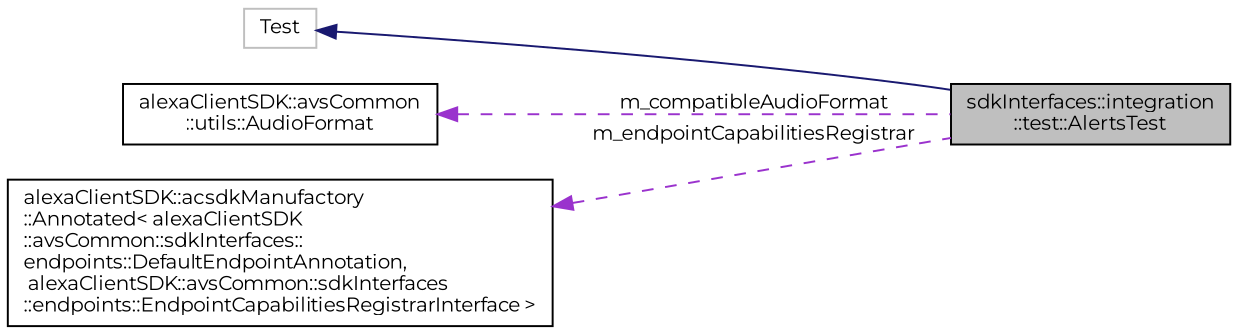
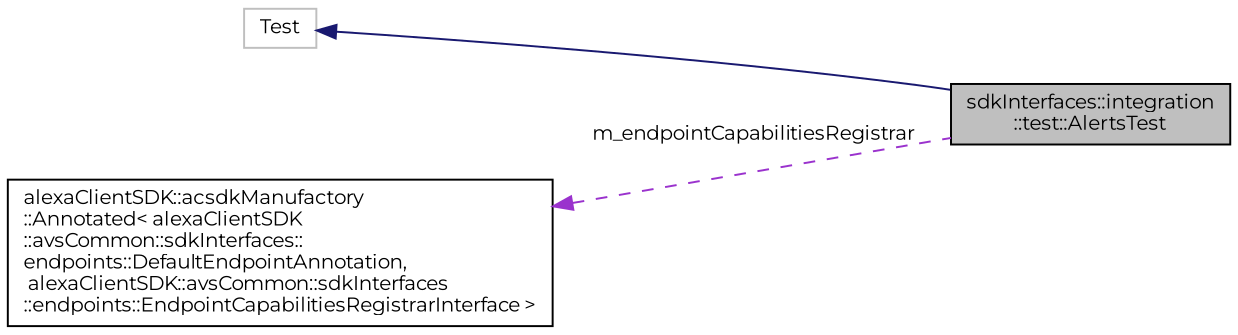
(280, 114) -> none
